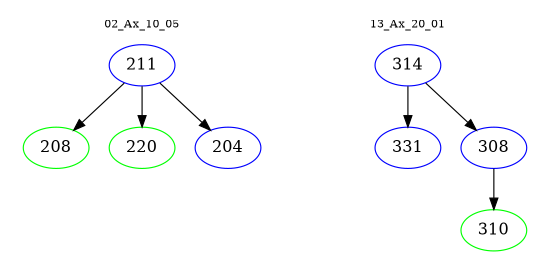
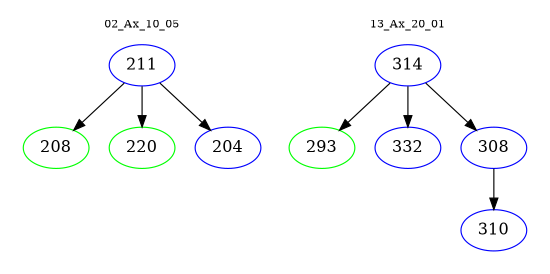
none -> (322, 148)
(408, 148) -> (408, 148)
(494, 230) -> (494, 230)
